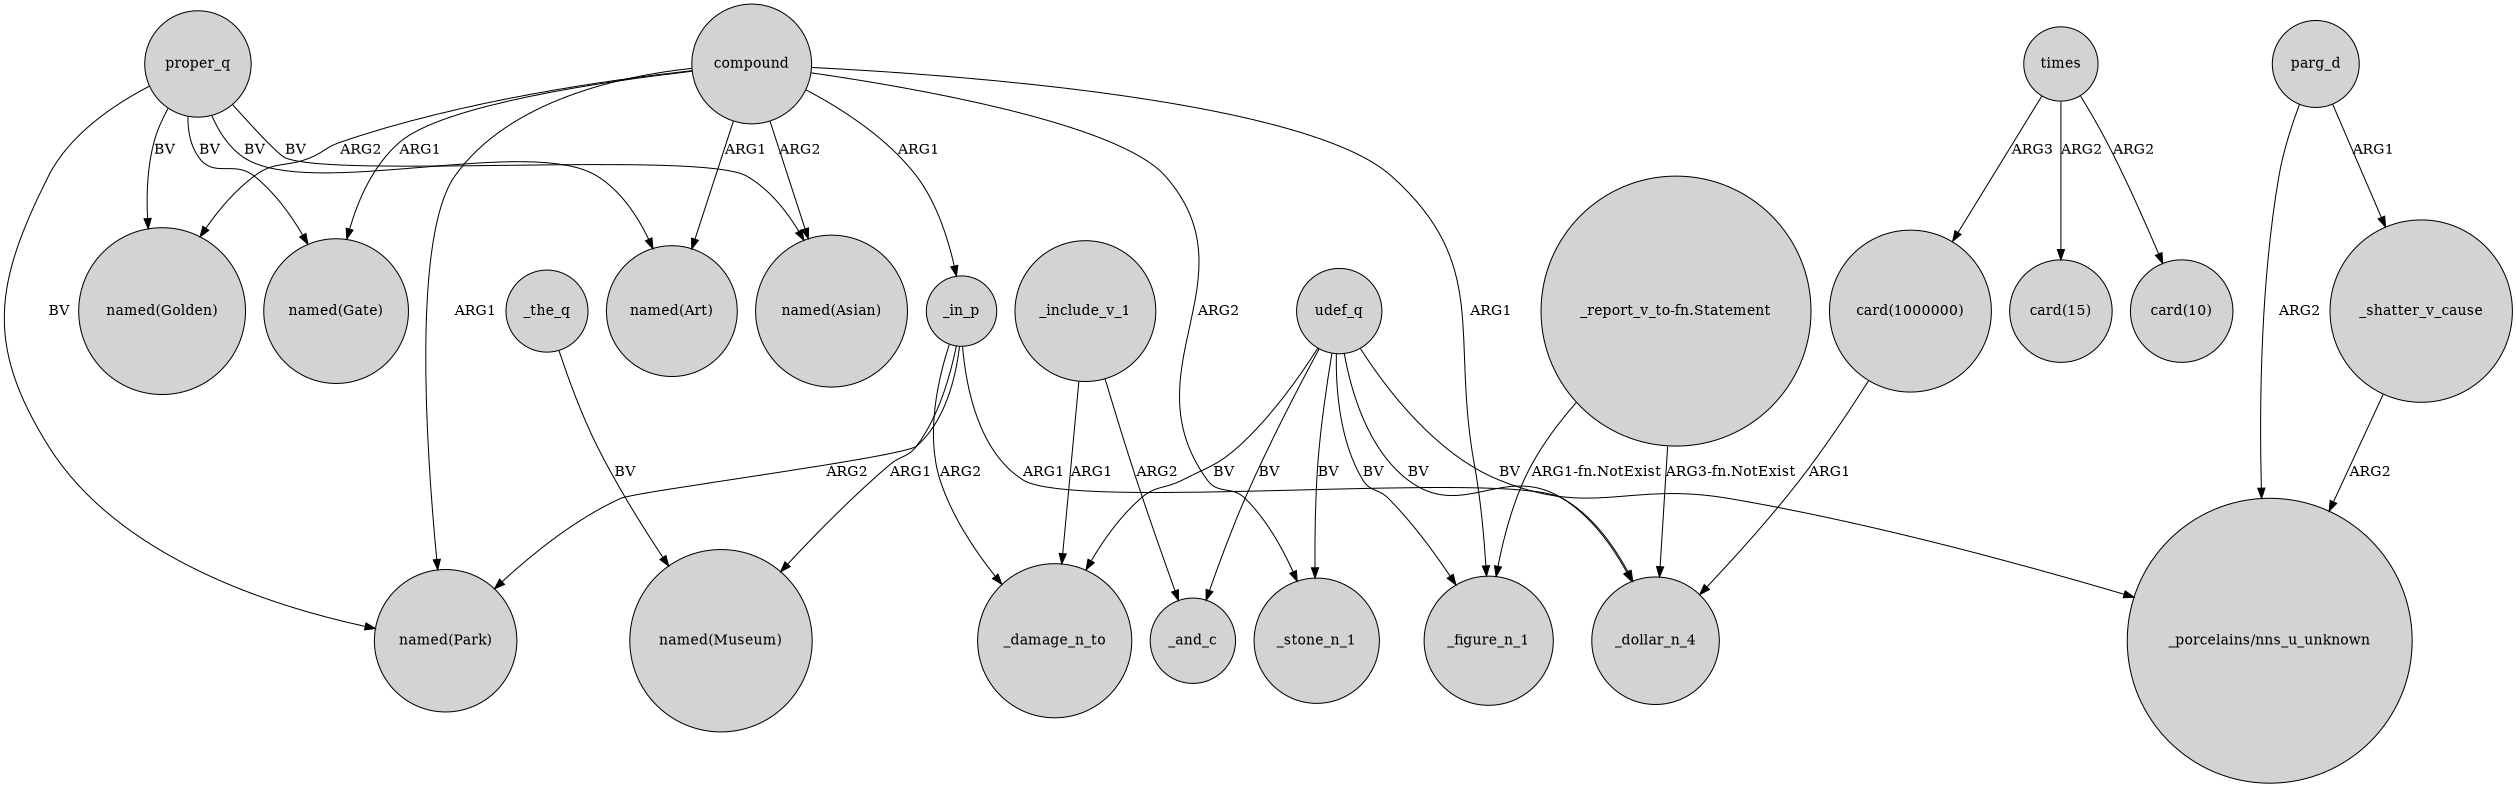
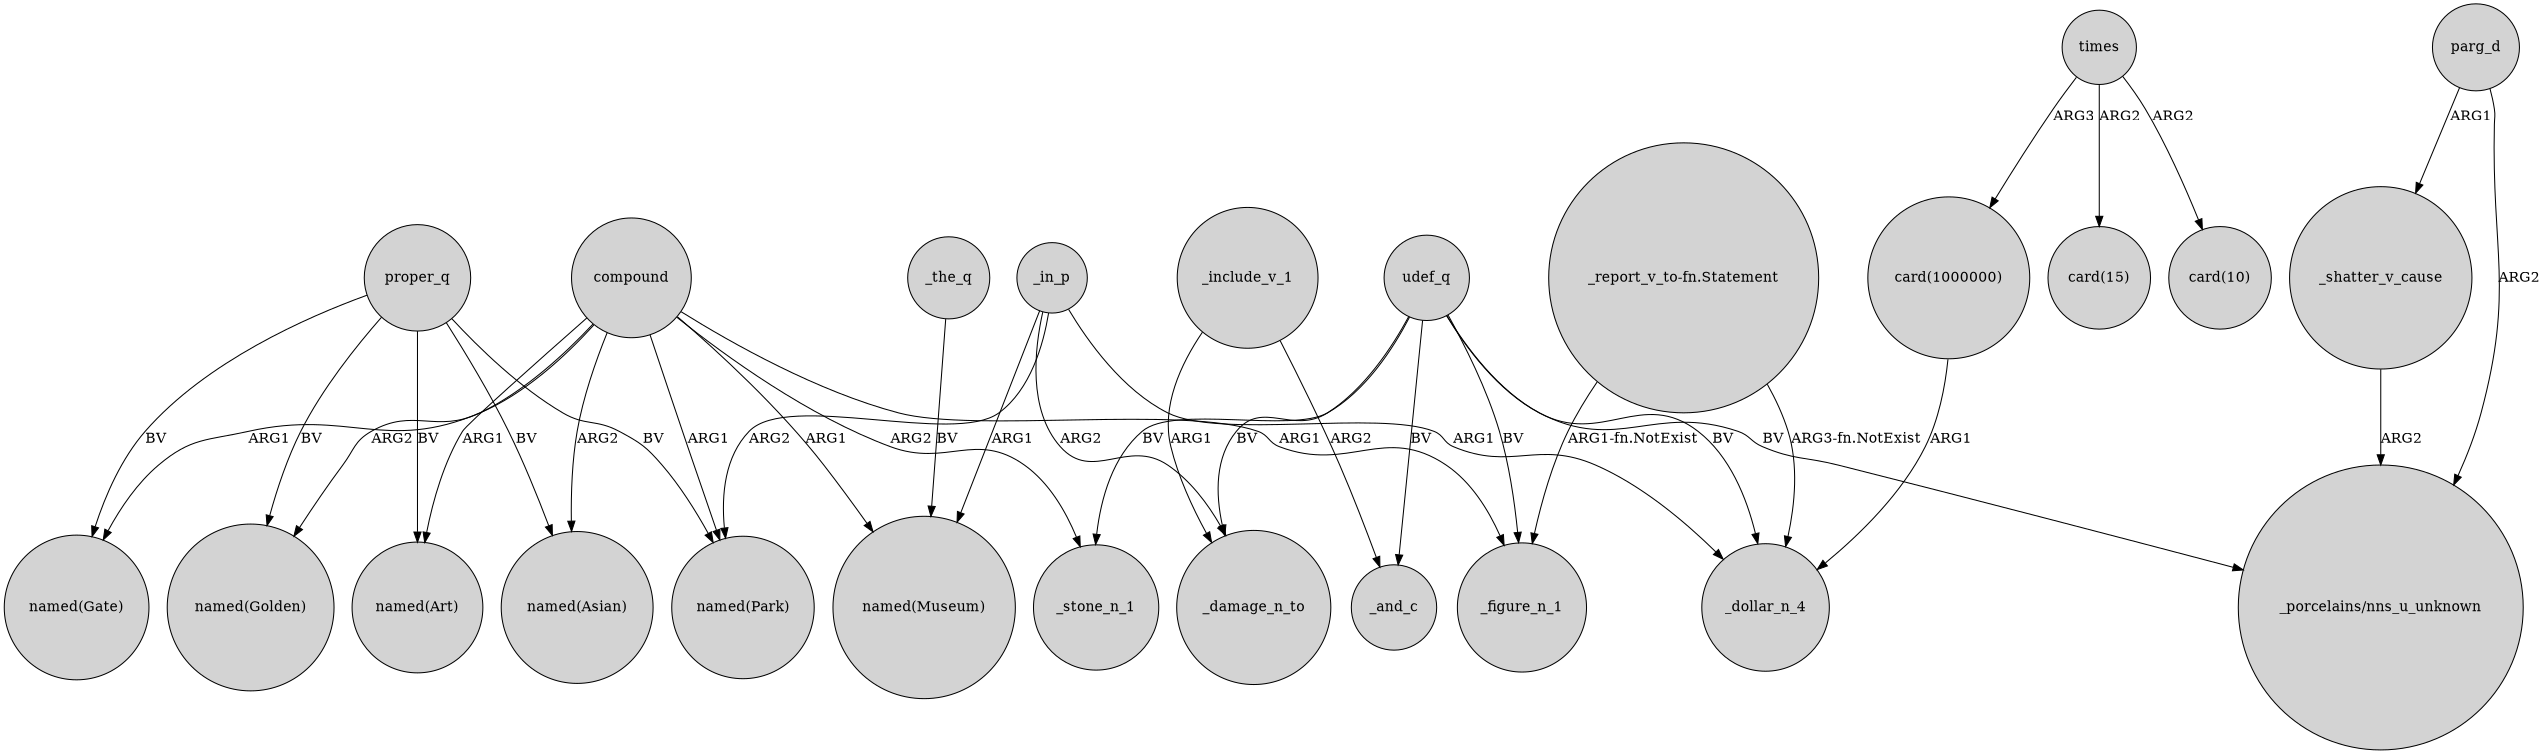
(902, 160) -> (775, 408)
